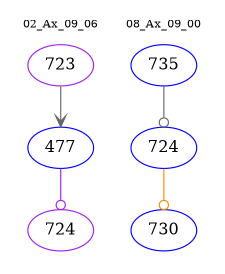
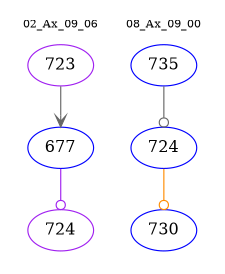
(61, 148) -> (61, 148)
